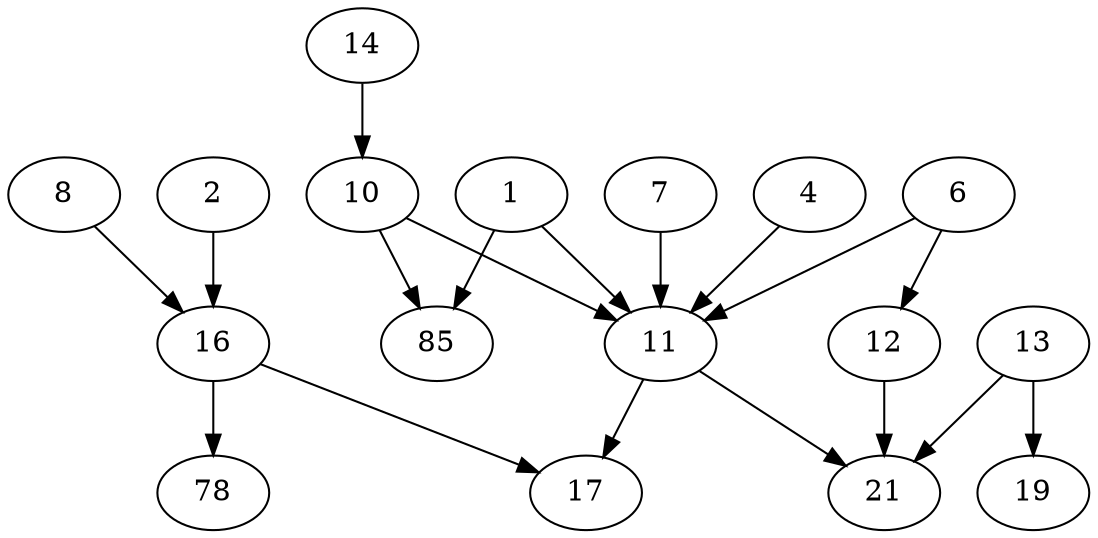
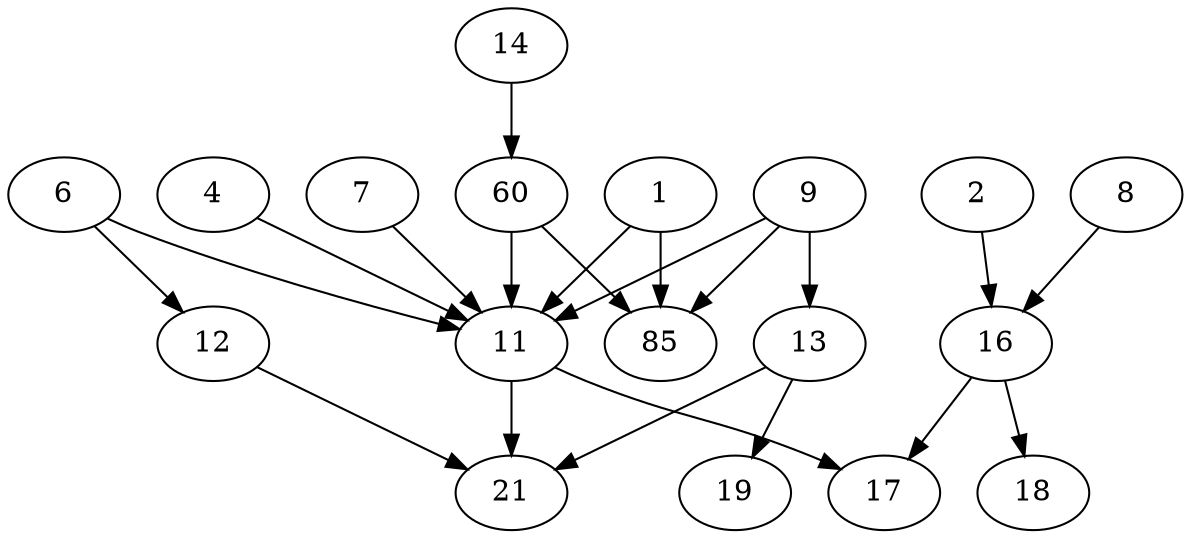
(362, 195) -> (511, 195)
none -> (810, 195)
(213, 493) -> (1033, 493)
